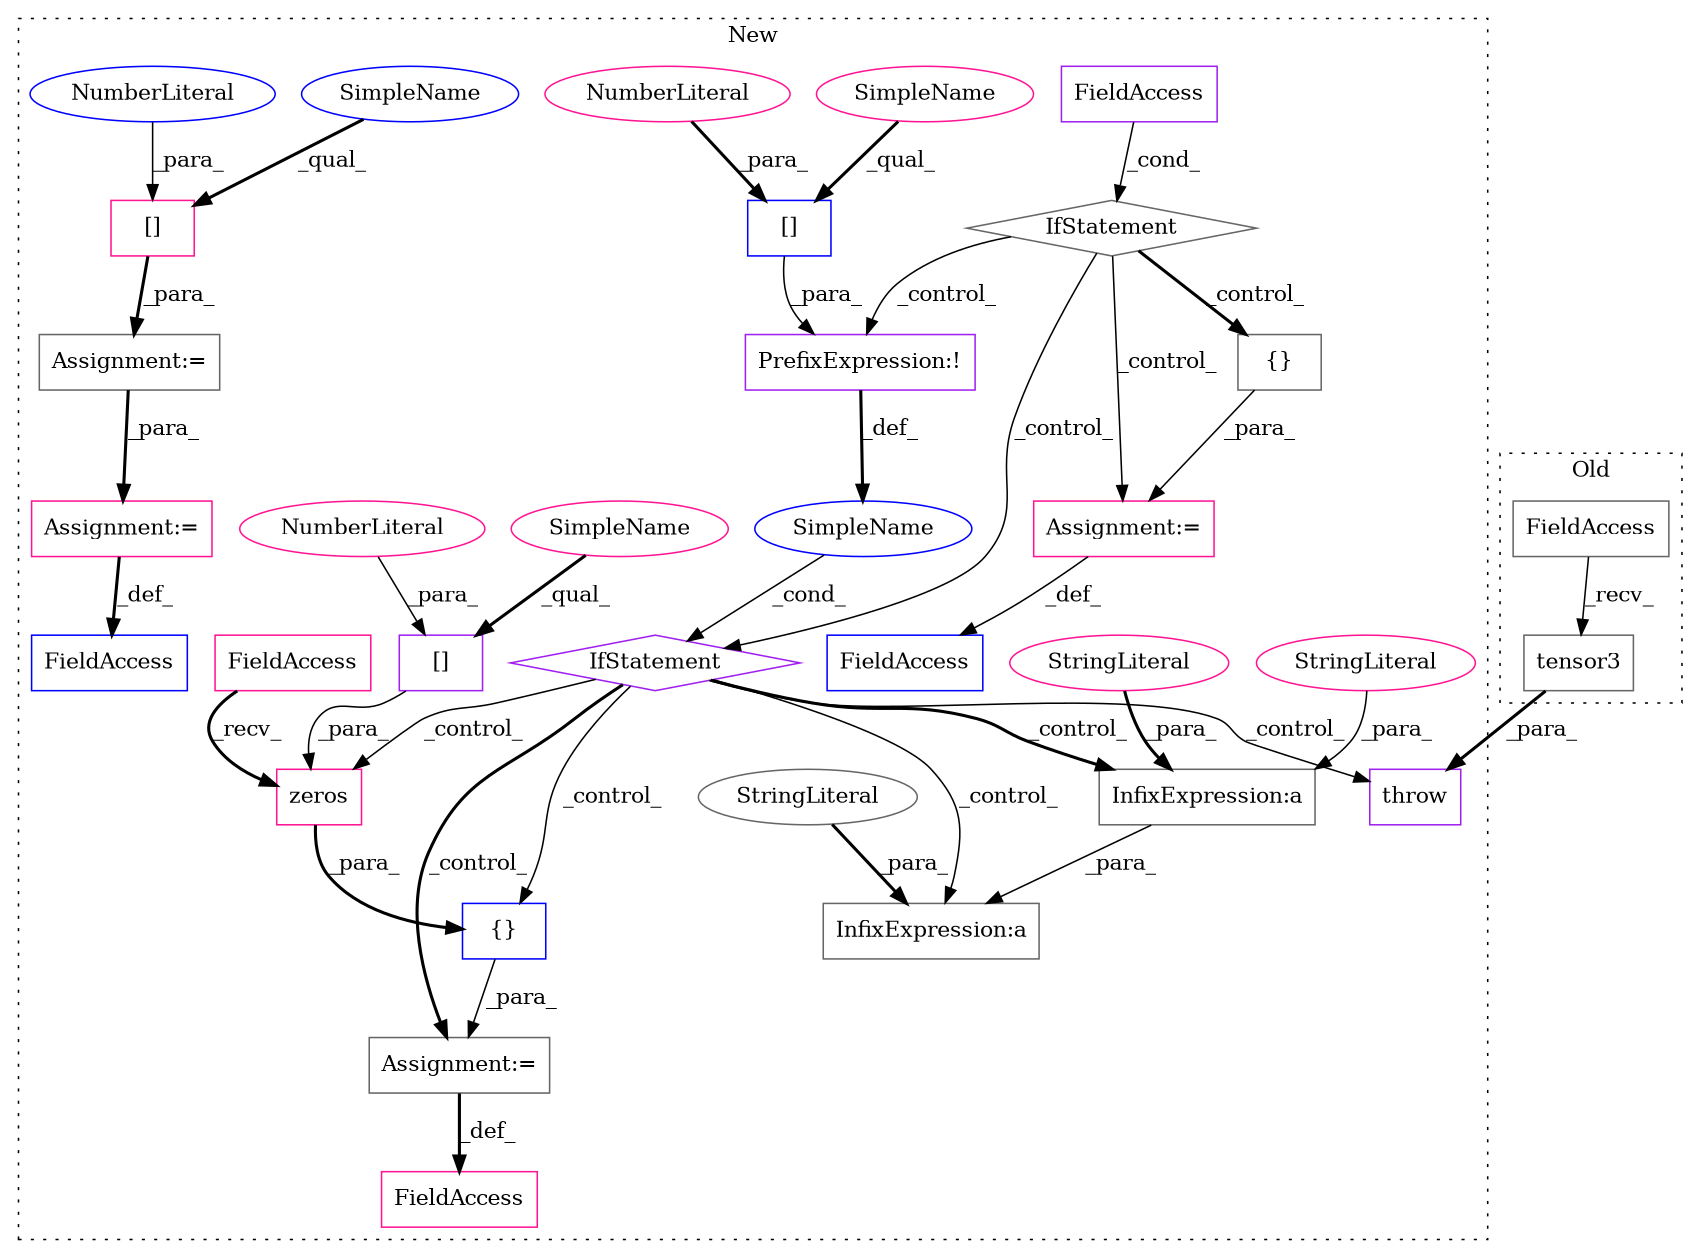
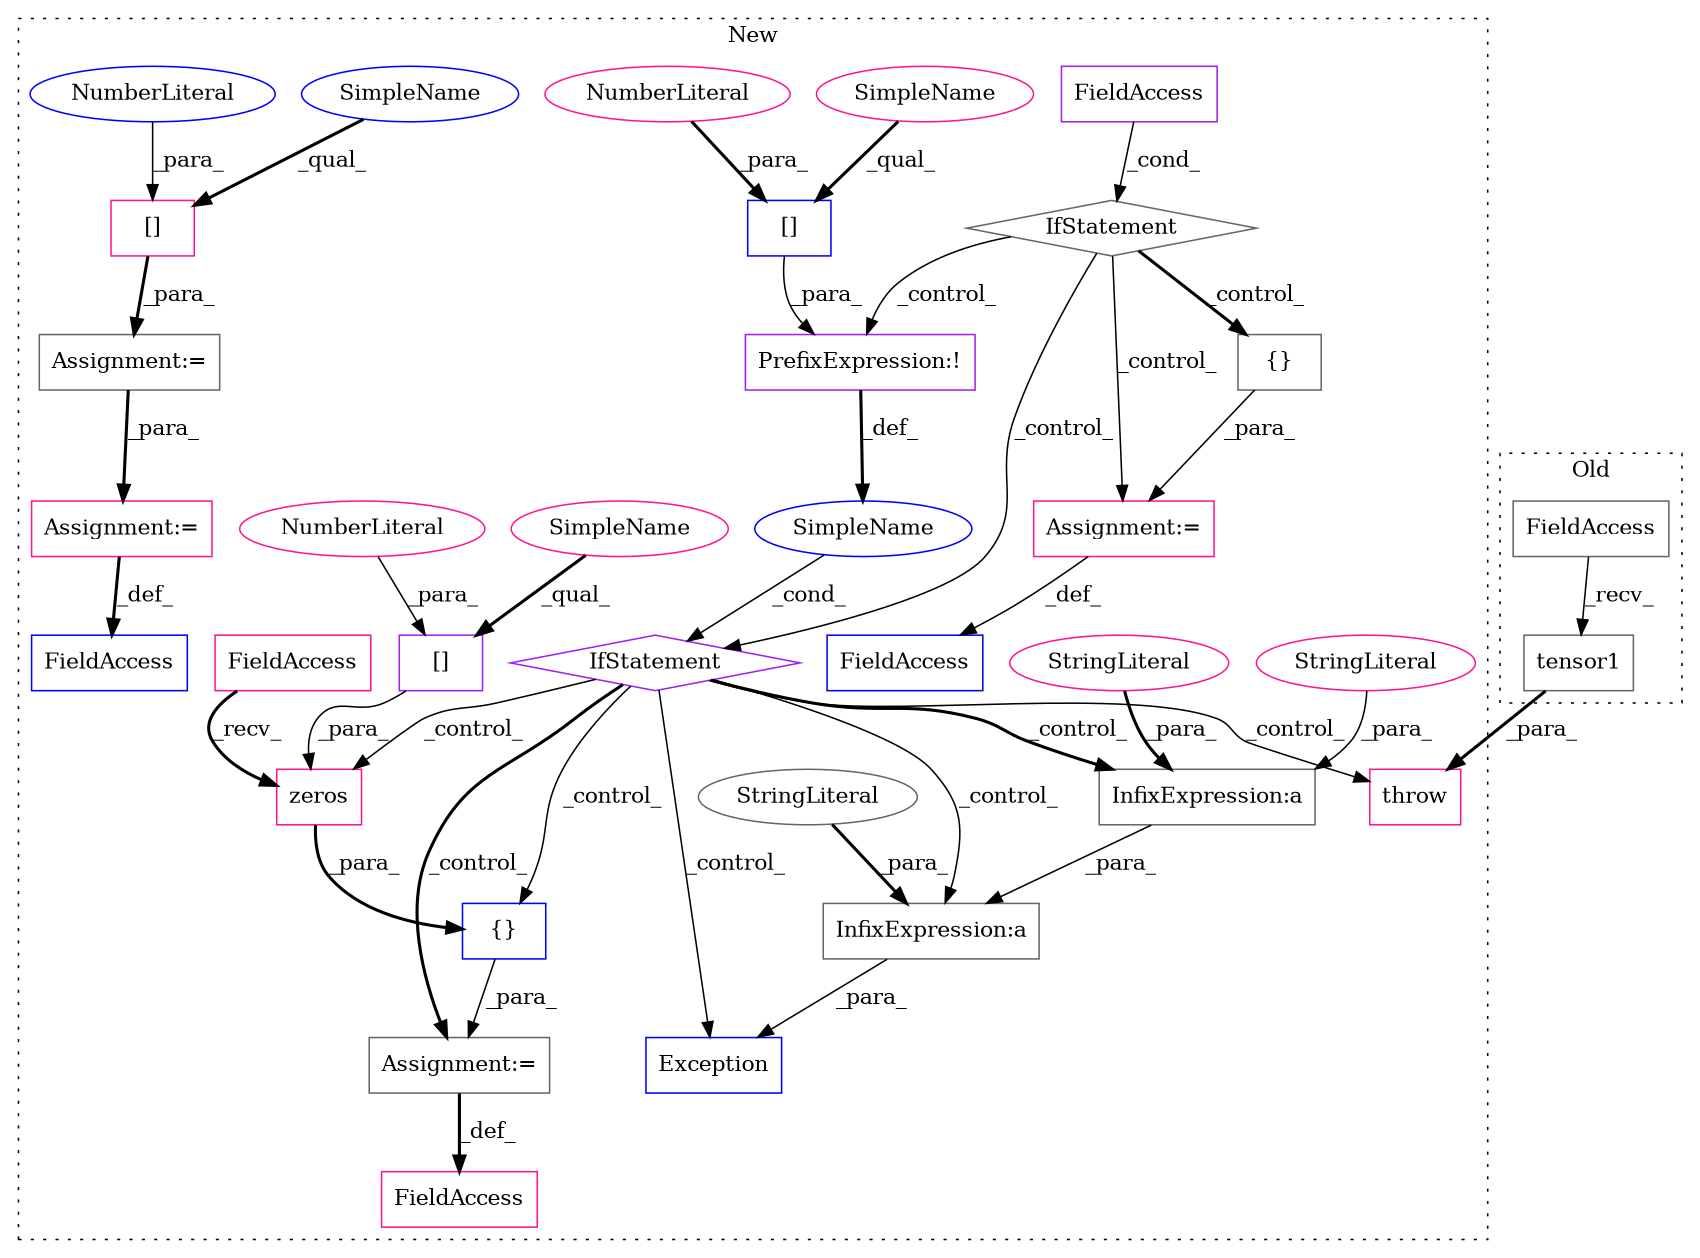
(1579, 663) -> (1579, 663)
(1415, 797) -> (1415, 797)
none -> (714, 1065)
